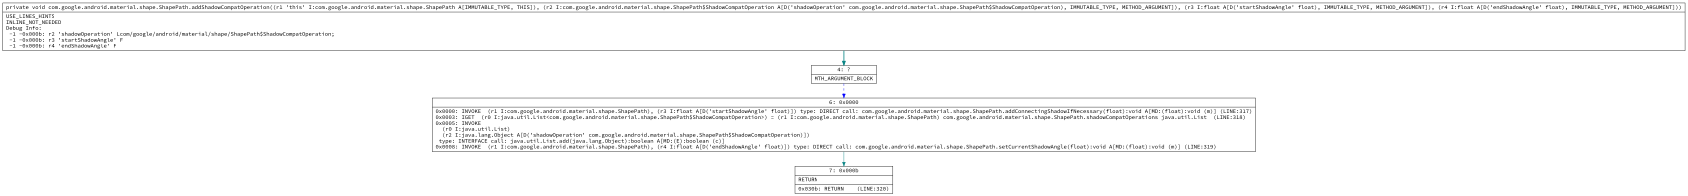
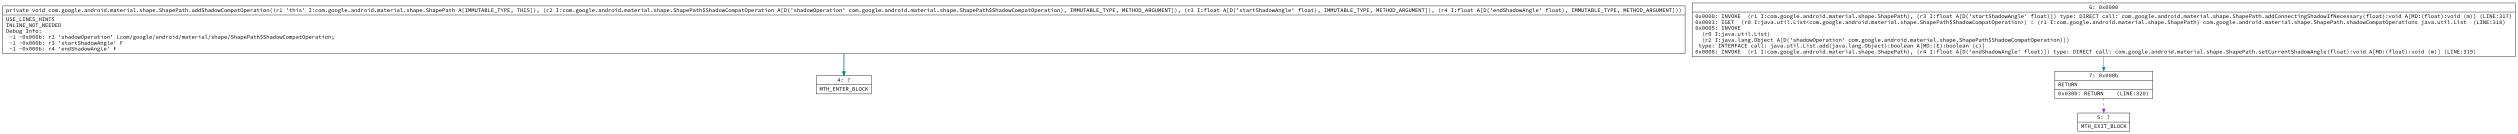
(844, 79) -> (844, 89)
(844, 89) -> none
none -> (2104, 122)
